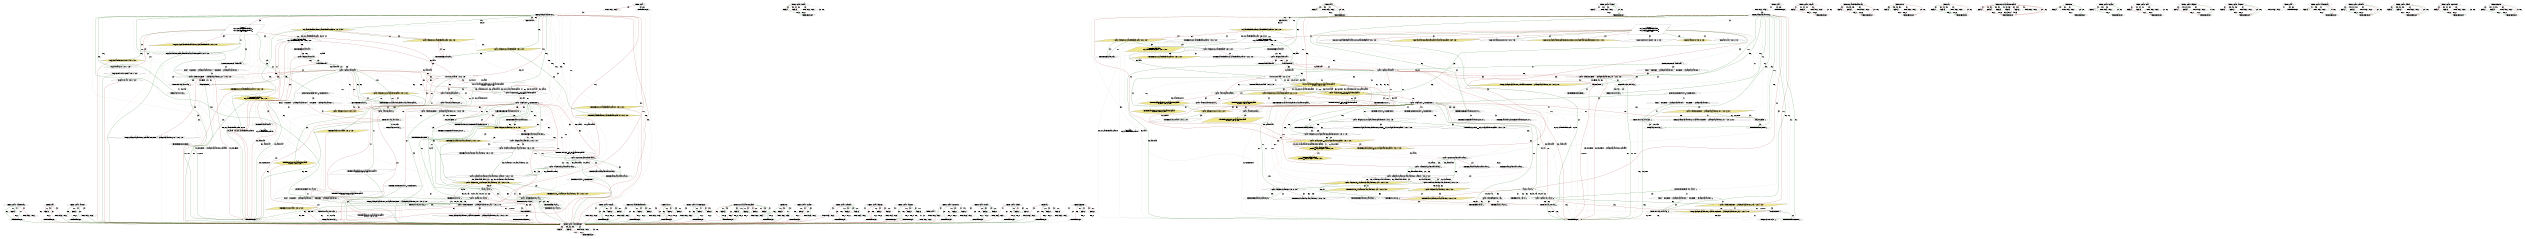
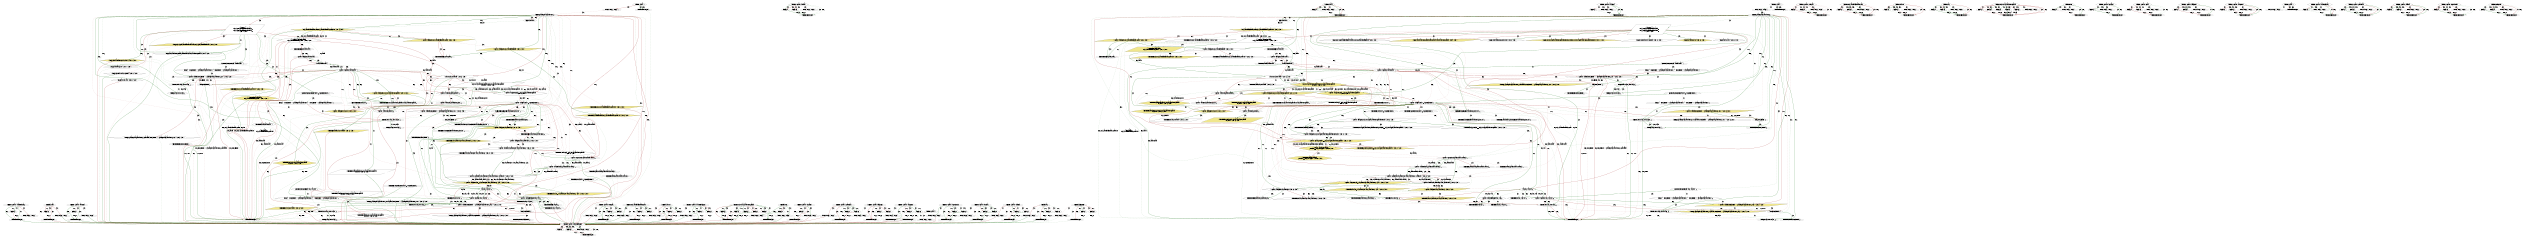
(608, 163) -> none
(1499, 163) -> (1499, 163)
(594, 164) -> none
